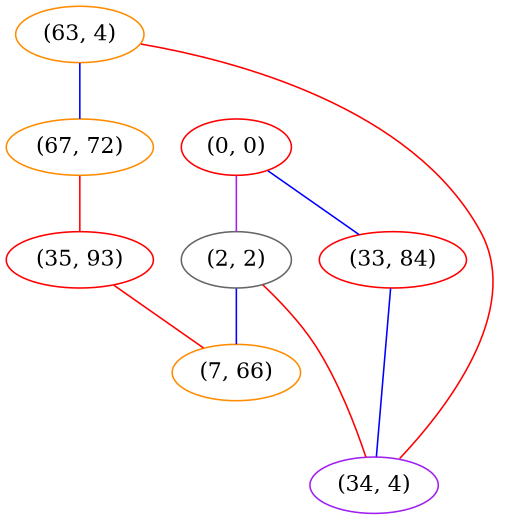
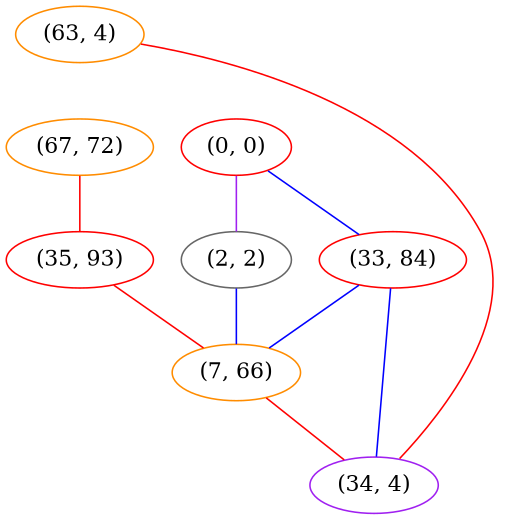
(80, 91) -> none
none -> (314, 317)
(326, 364) -> (305, 429)
